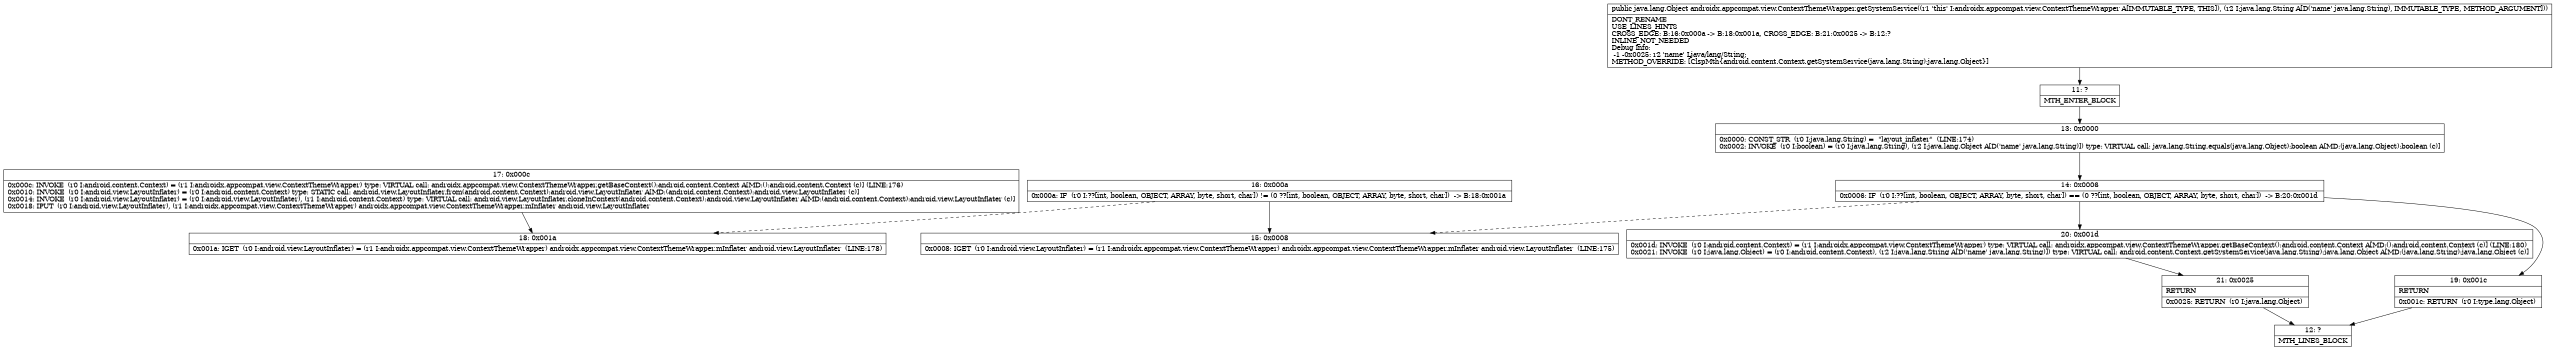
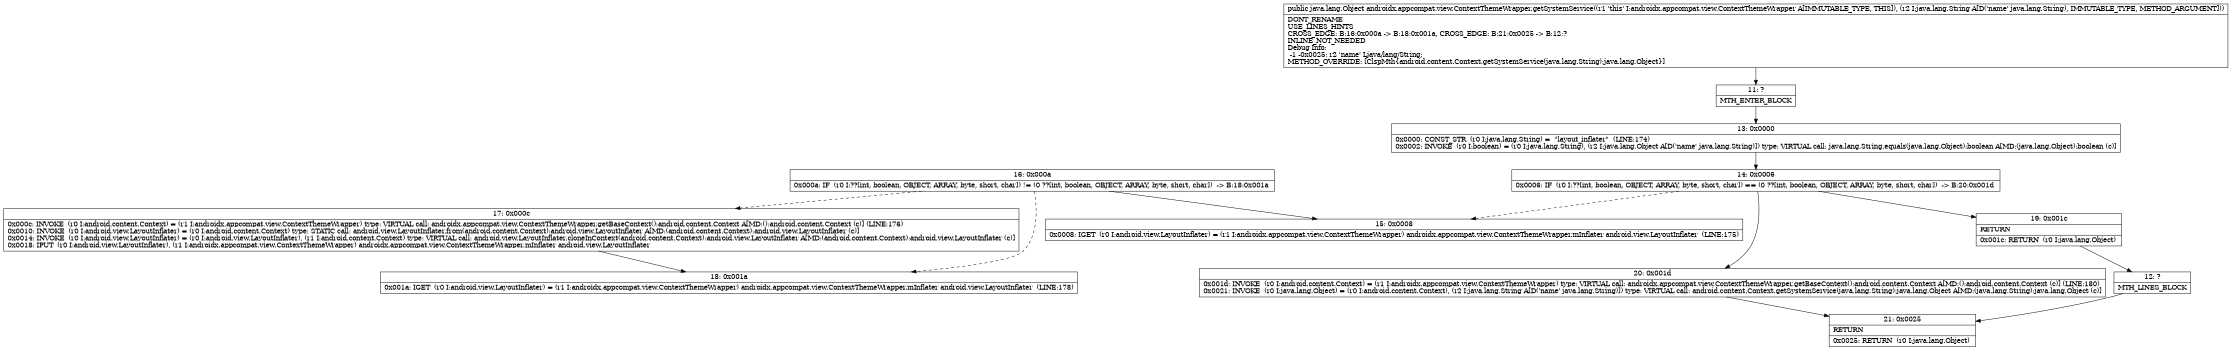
none -> (831, 200)
(2468, 302) -> (2049, 240)
(2277, 315) -> (2052, 309)
